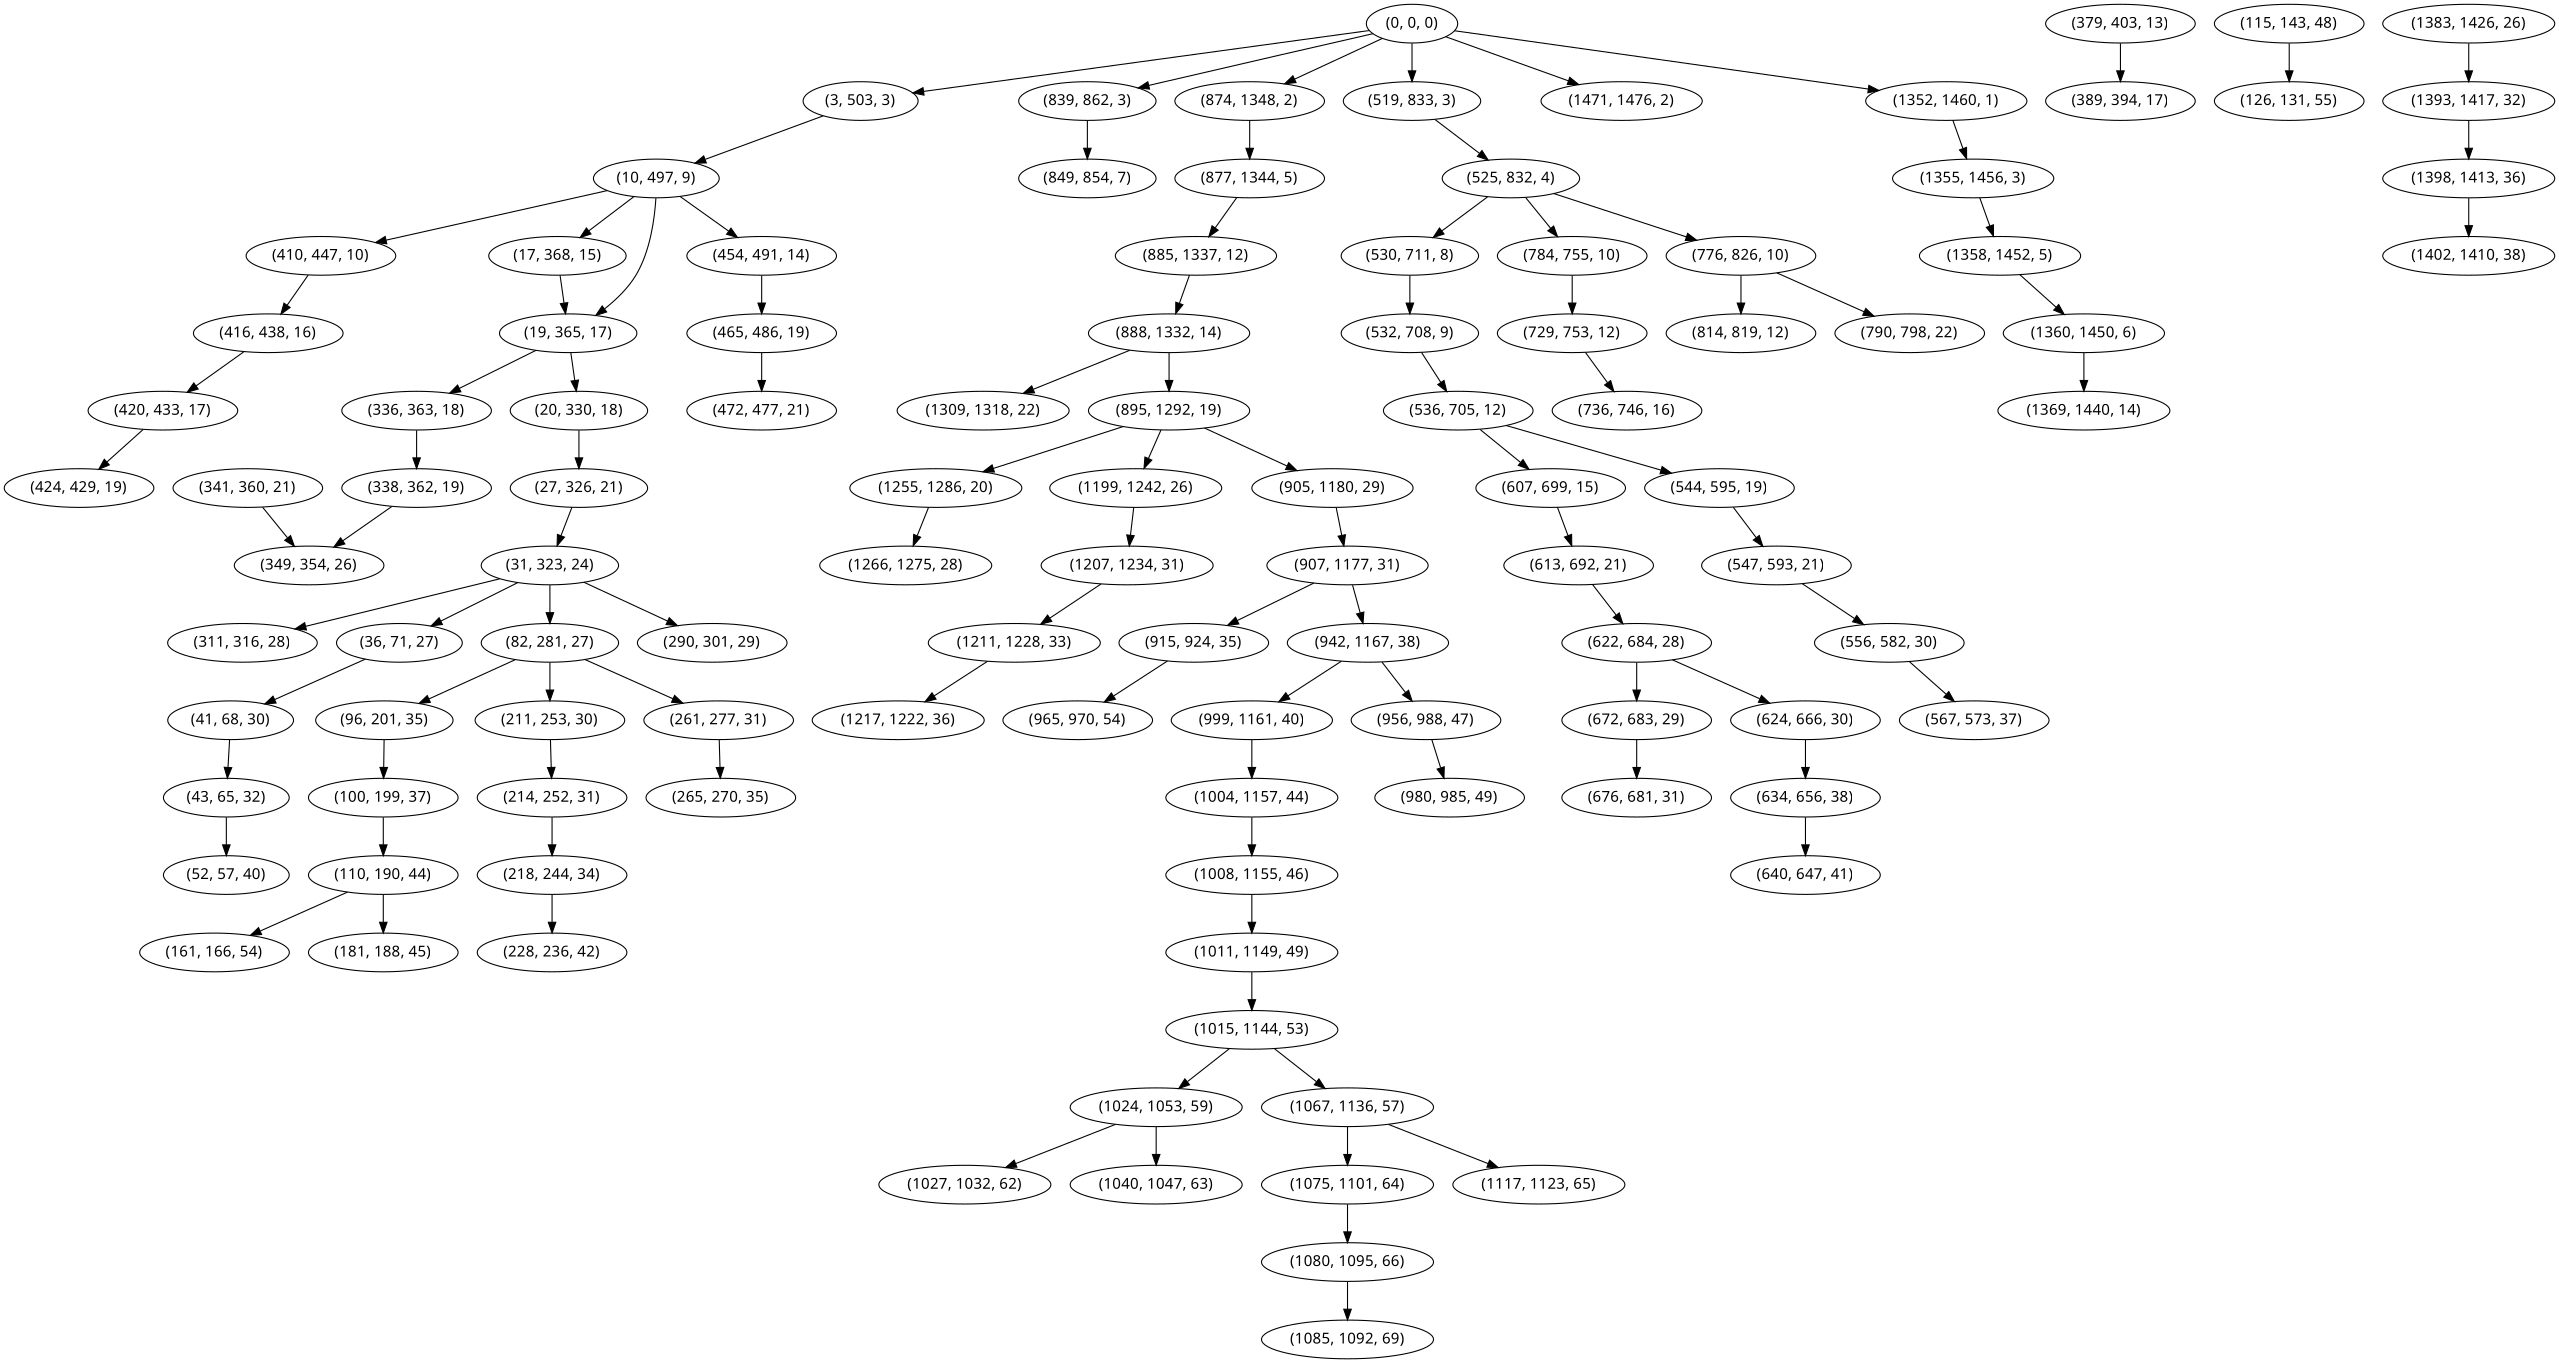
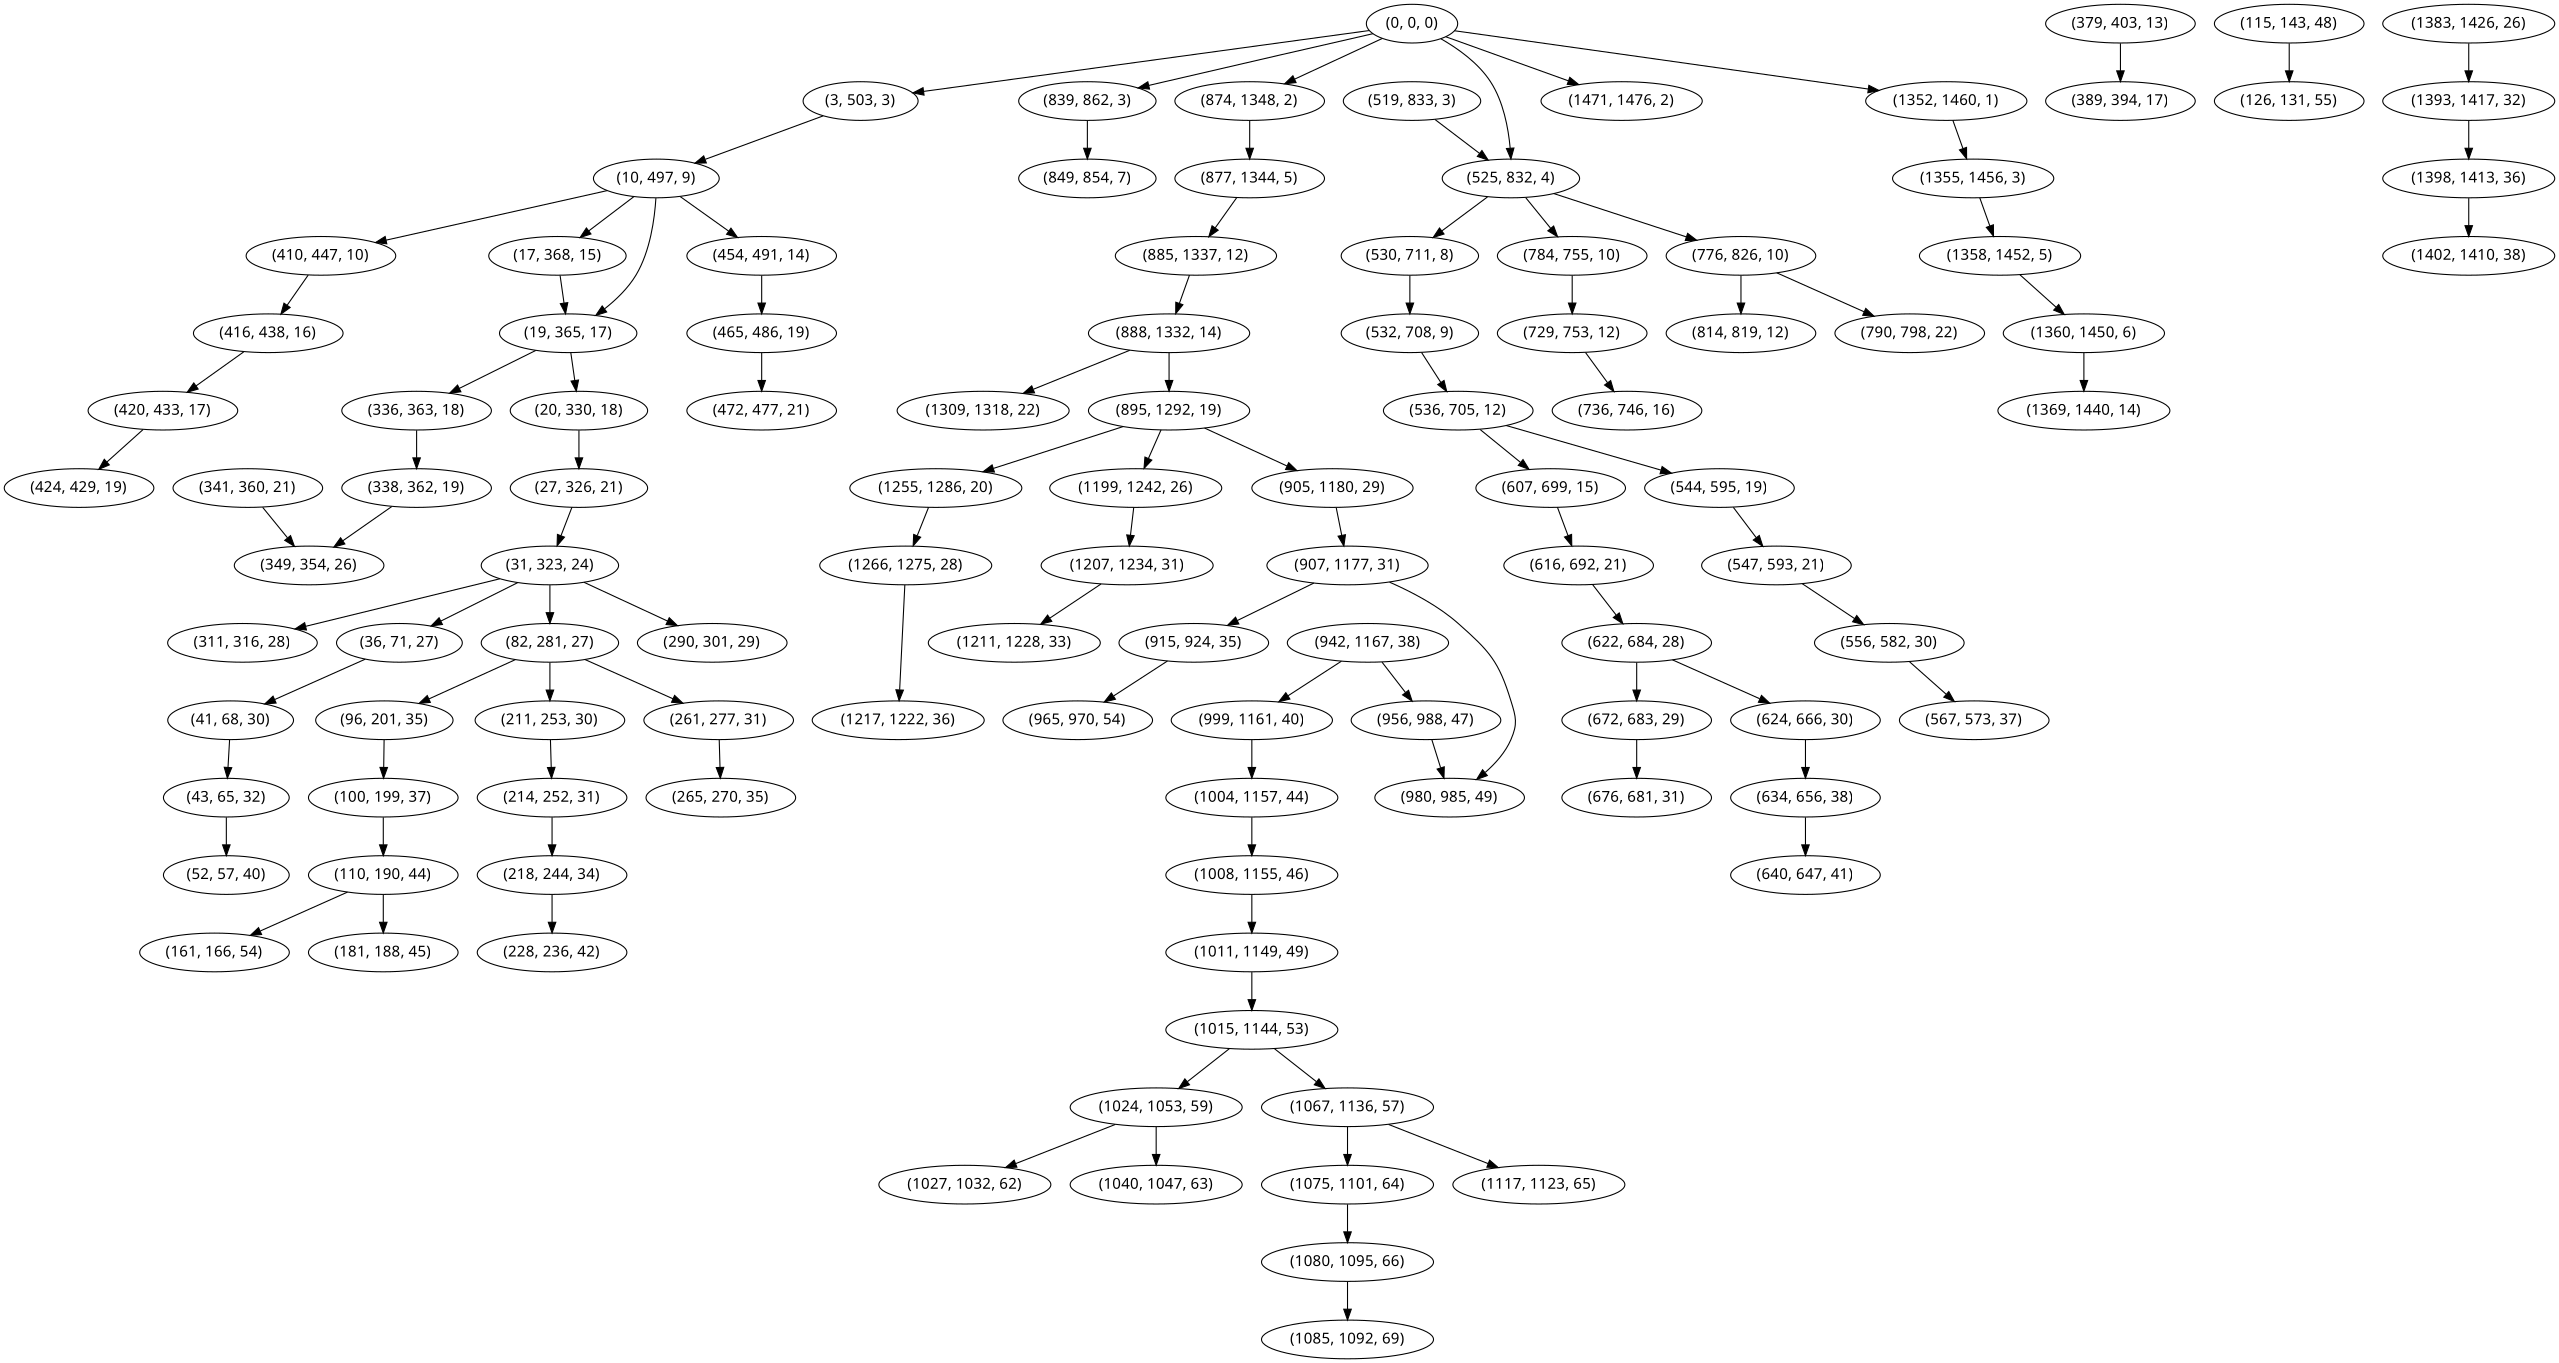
(1412, 57) -> (1491, 83)
(1579, 565) -> (1579, 565)
(1356, 599) -> (1492, 658)
(961, 679) -> (902, 637)
